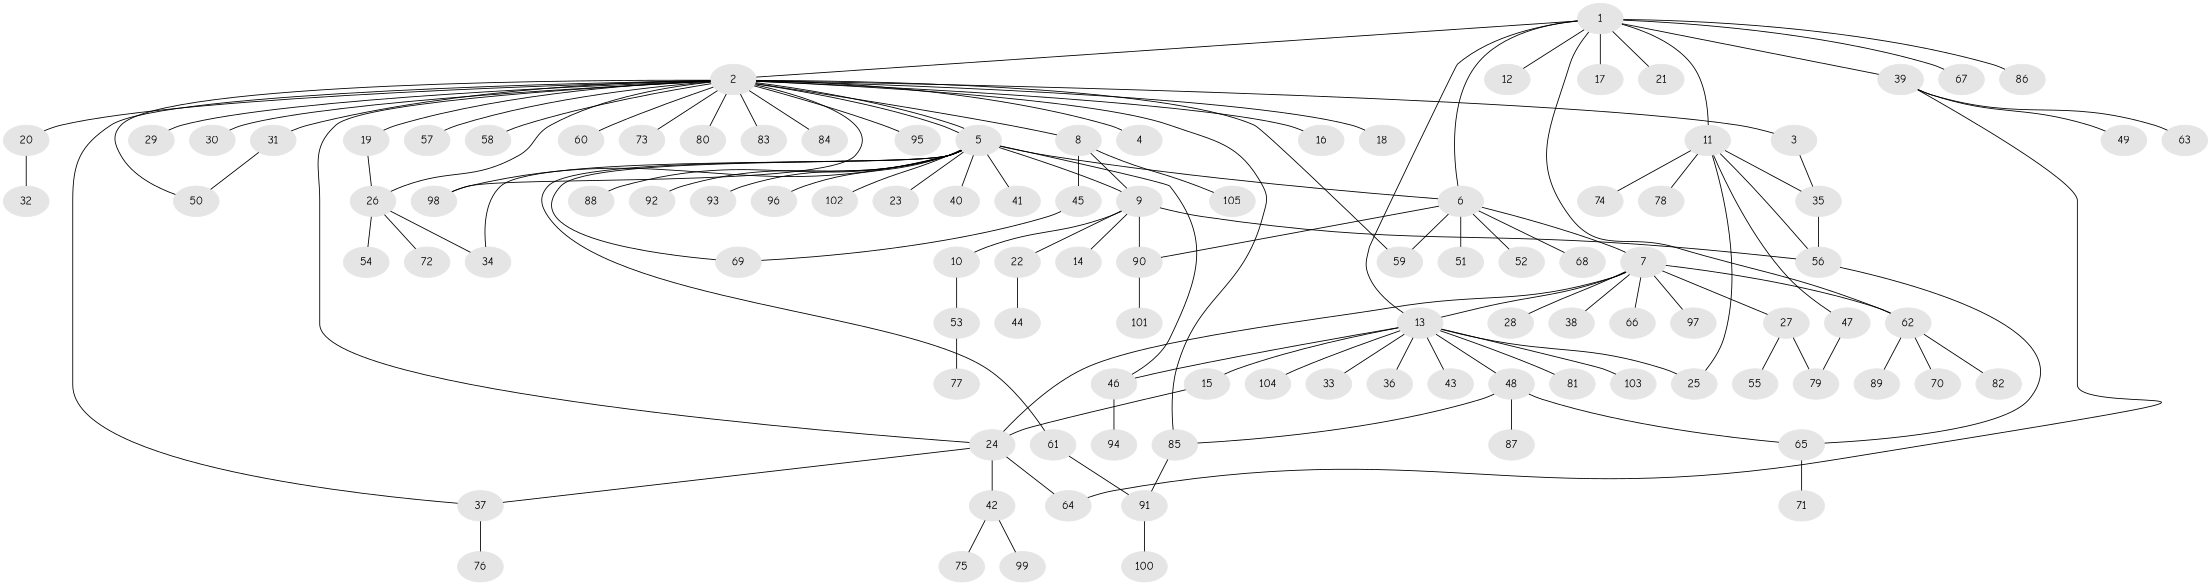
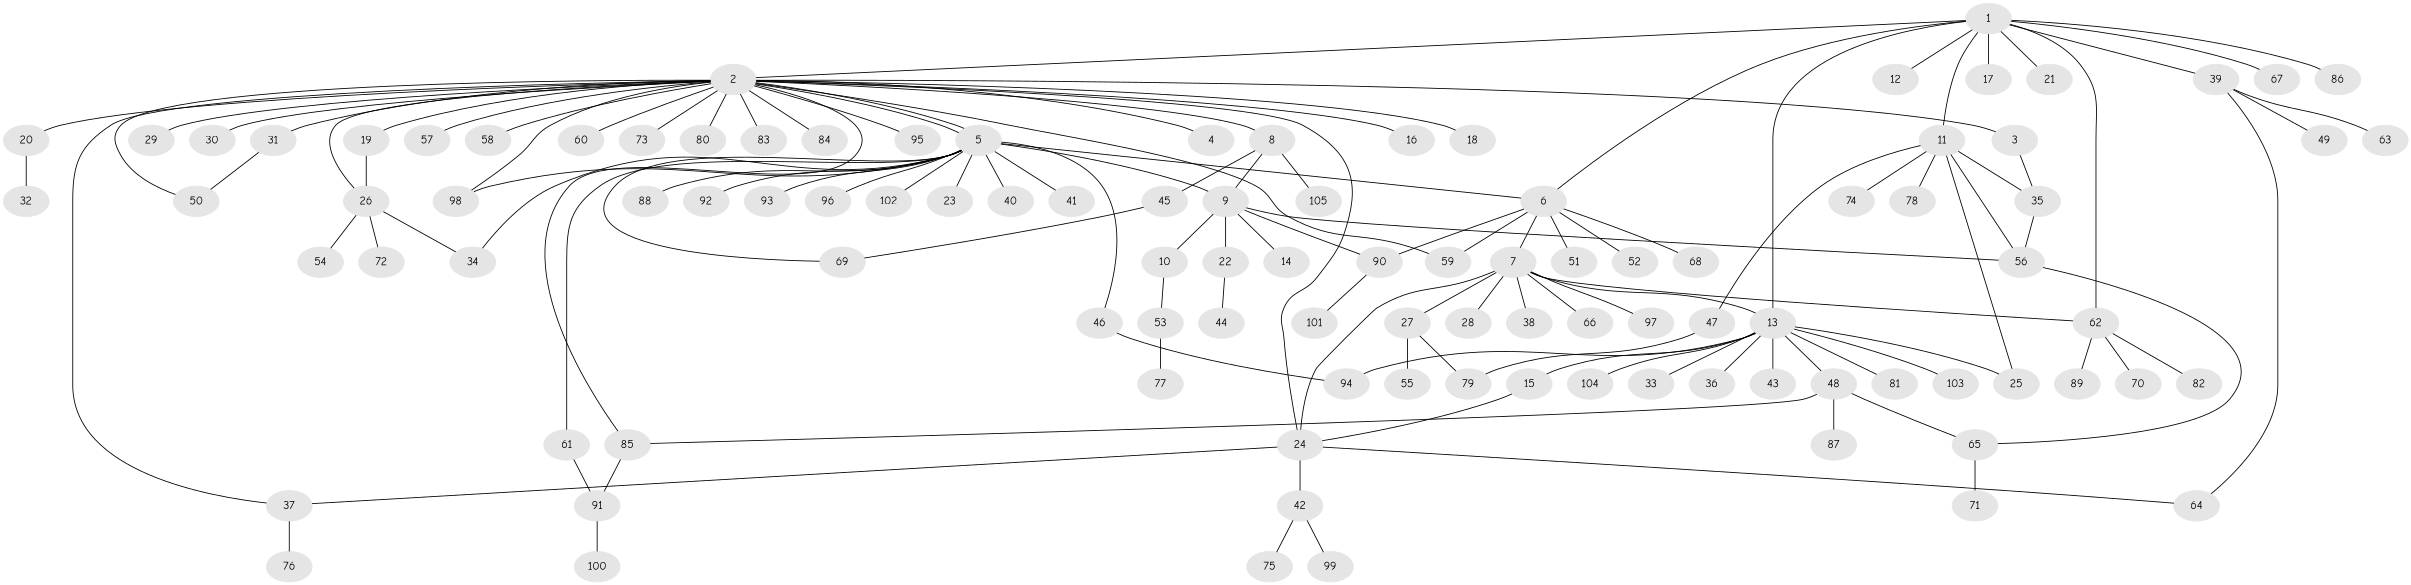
(1266, 351) -> (1540, 353)
